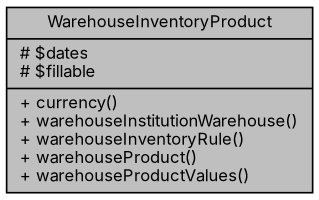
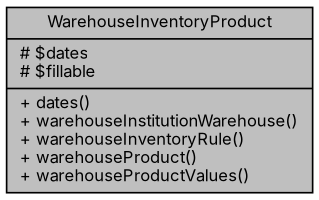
(69, 103) -> (55, 103)
